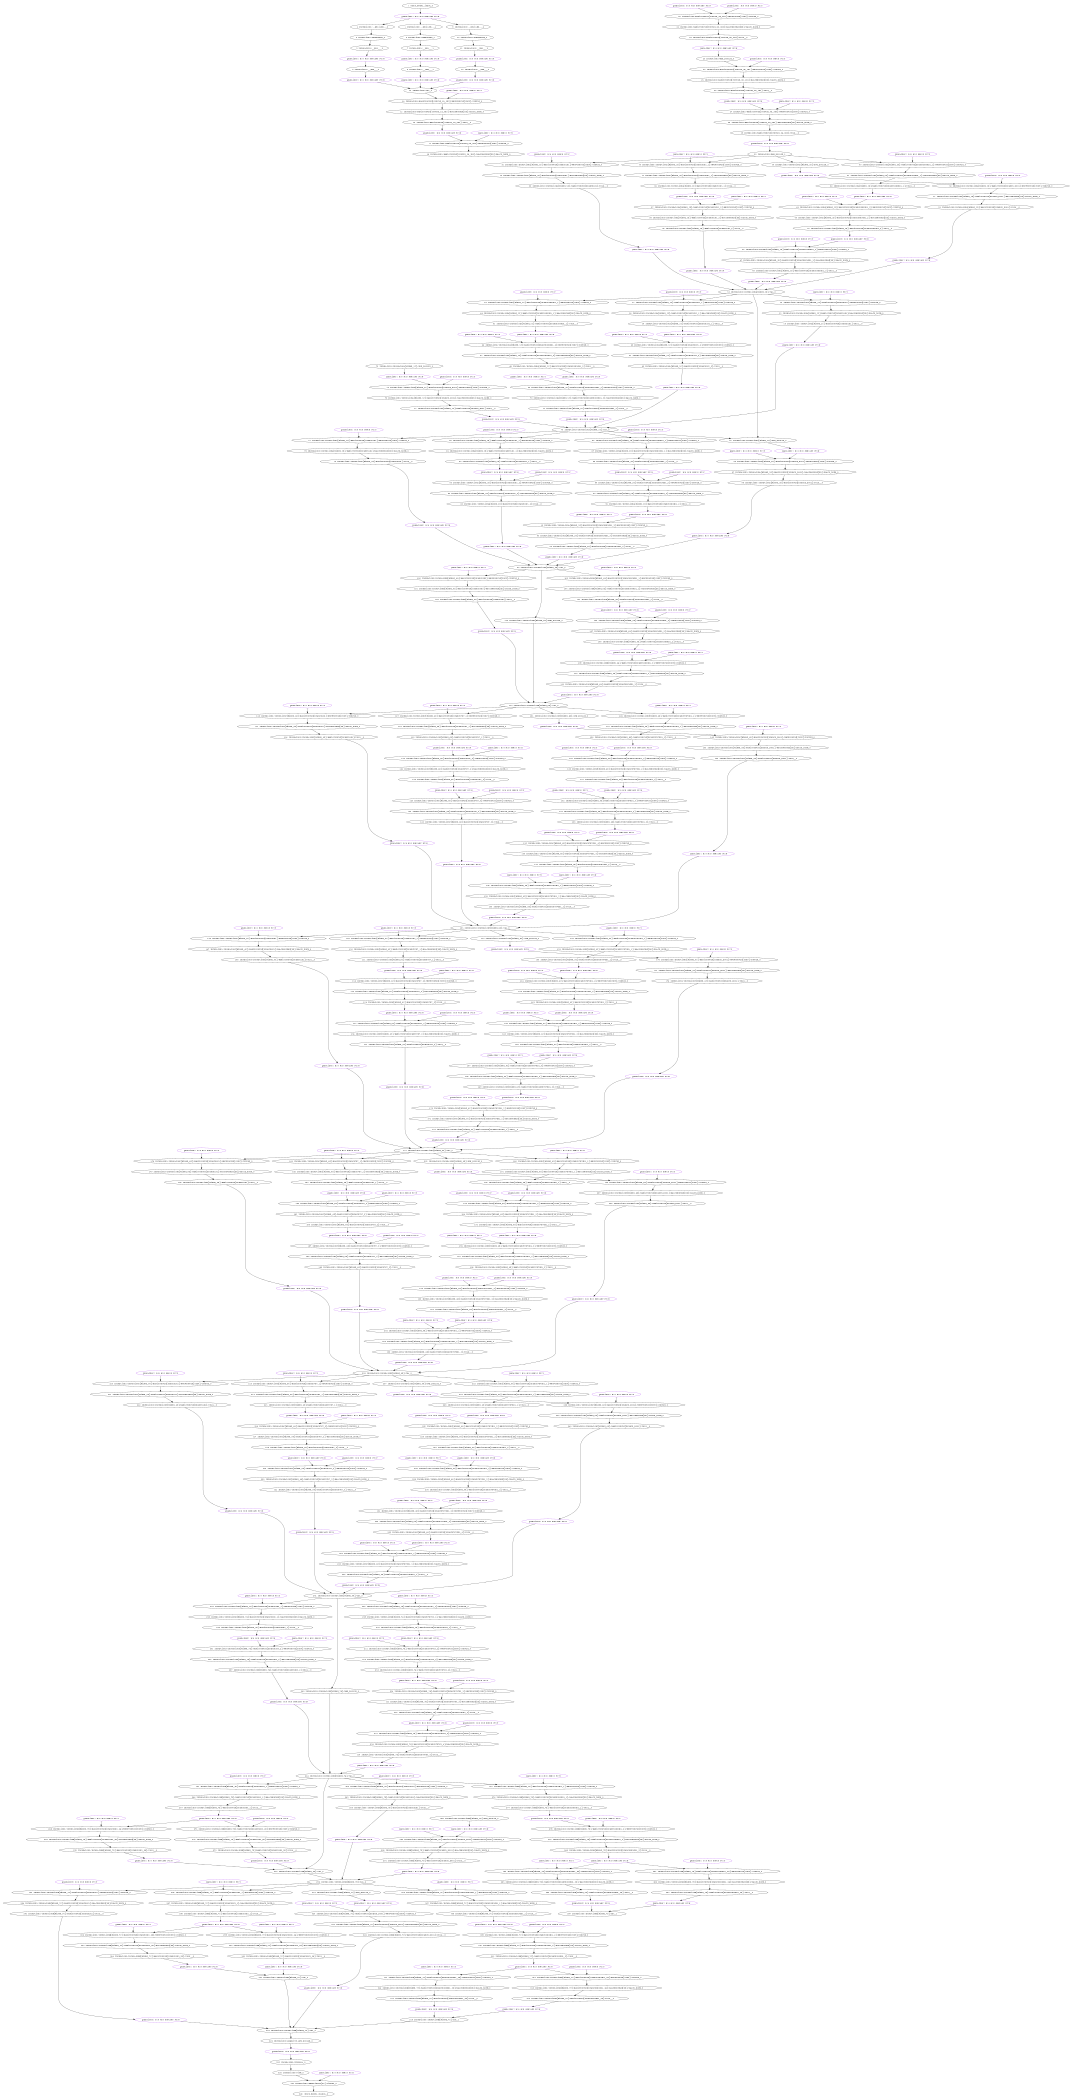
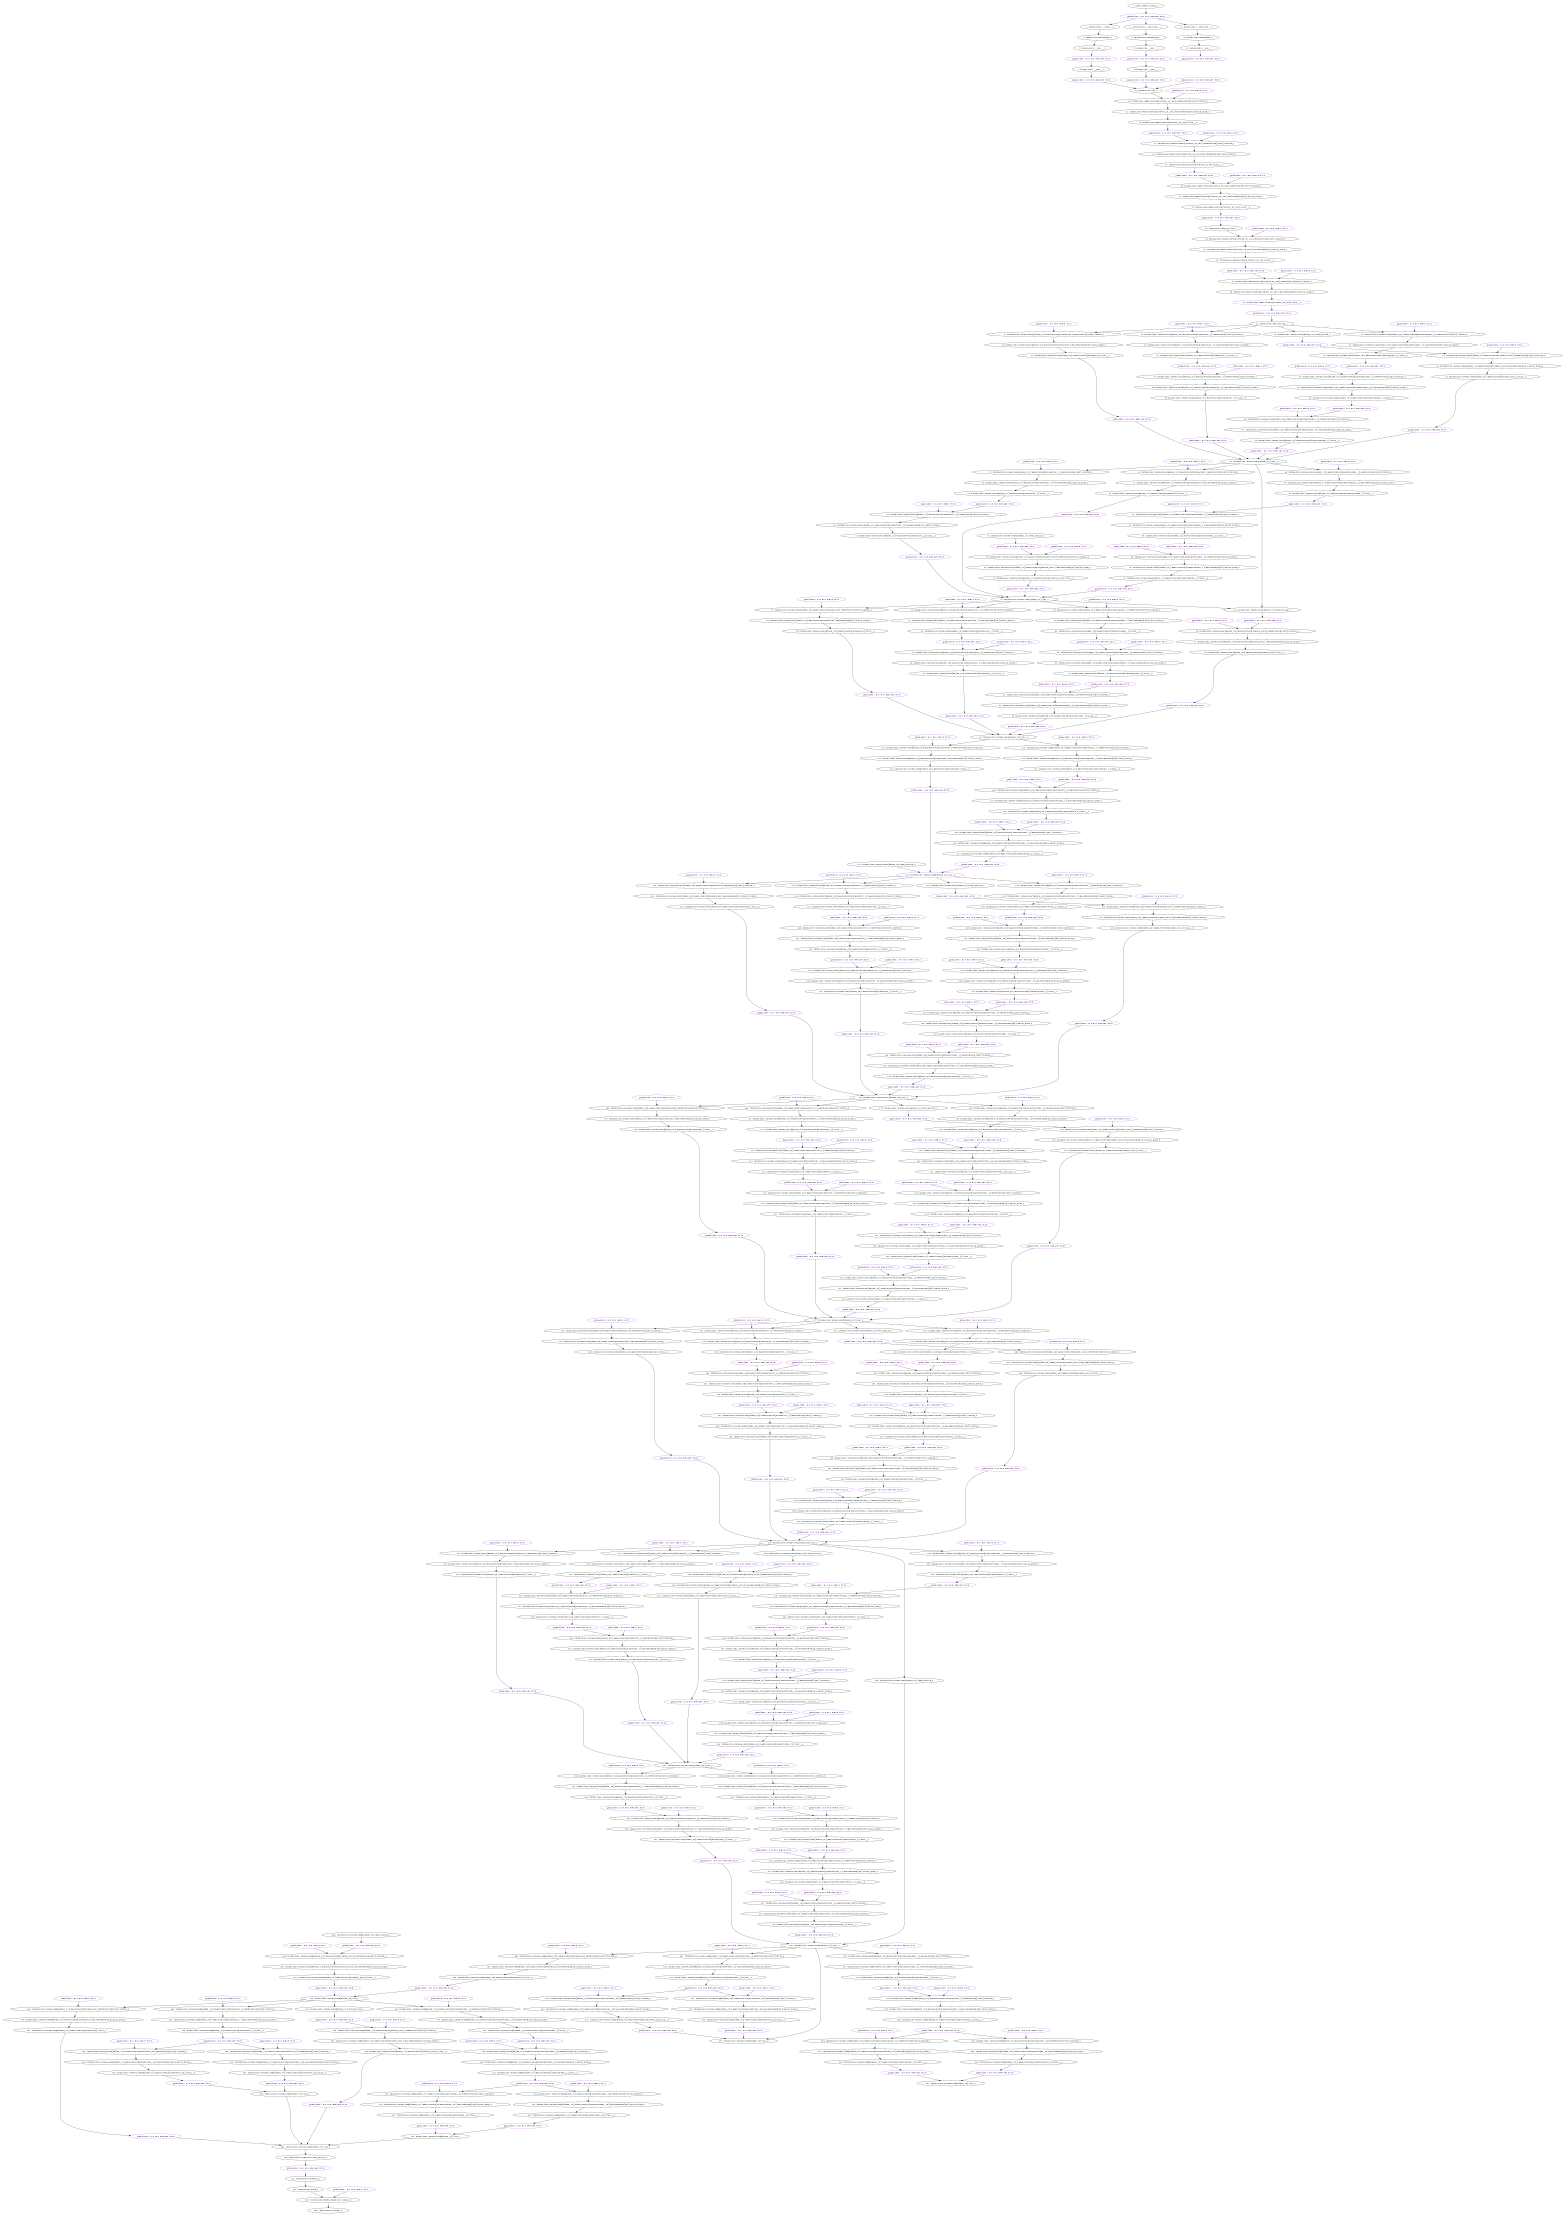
(372, 27) -> (1100, 27)
(475, 69) -> none
(770, 133) -> (1272, 303)
none -> (1194, 165)
(541, 594) -> none
(534, 705) -> (930, 875)
(338, 1643) -> (904, 1574)
(319, 1876) -> none
